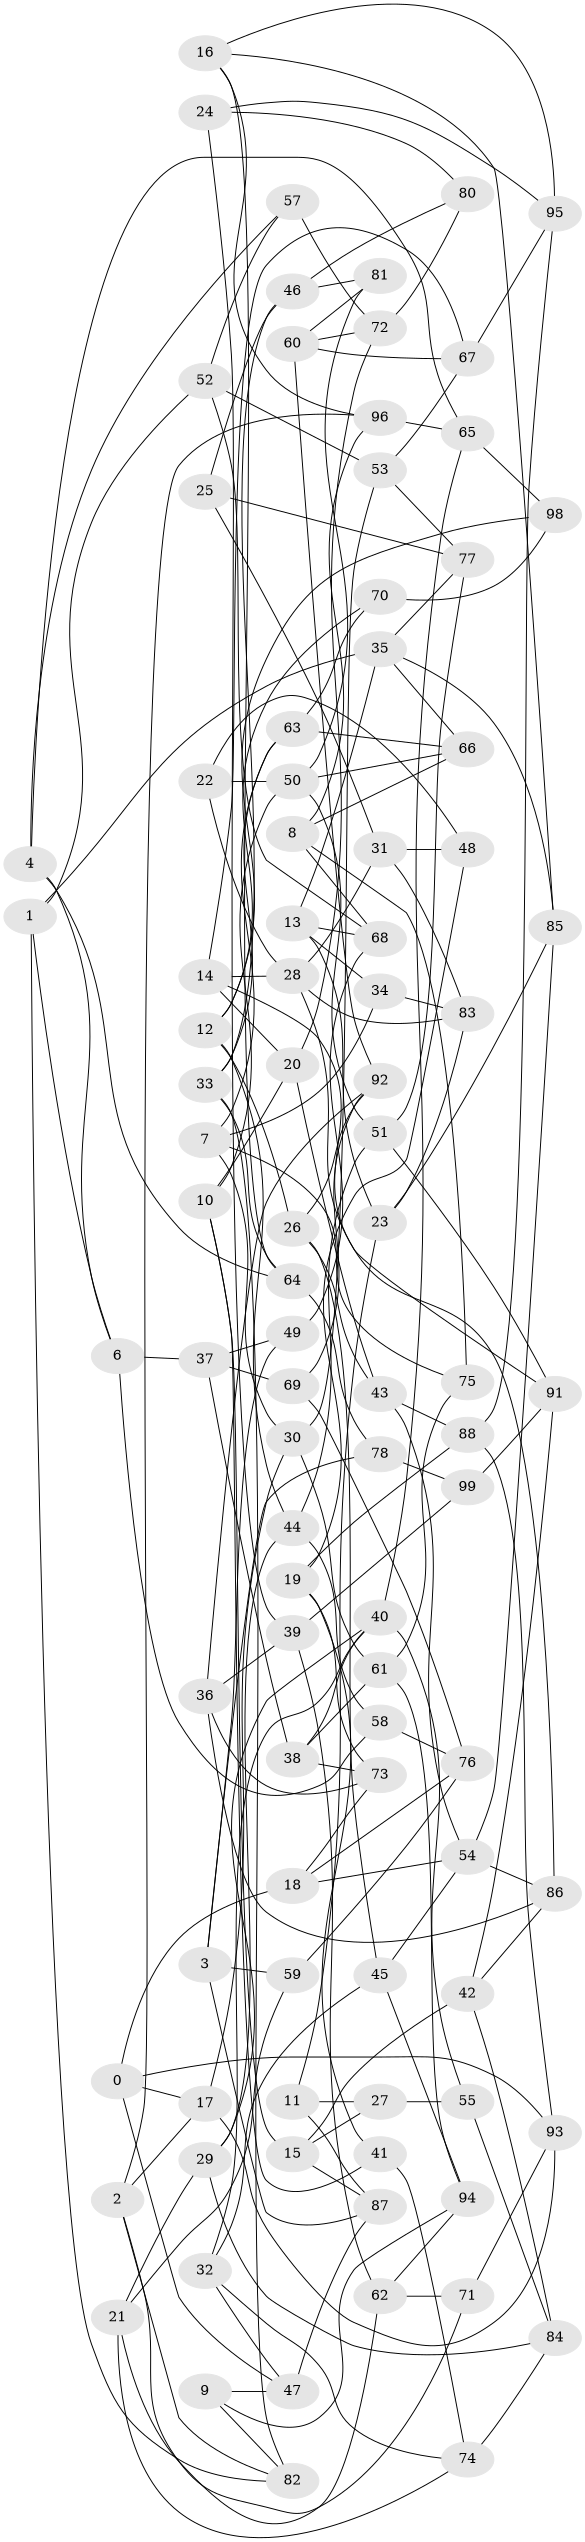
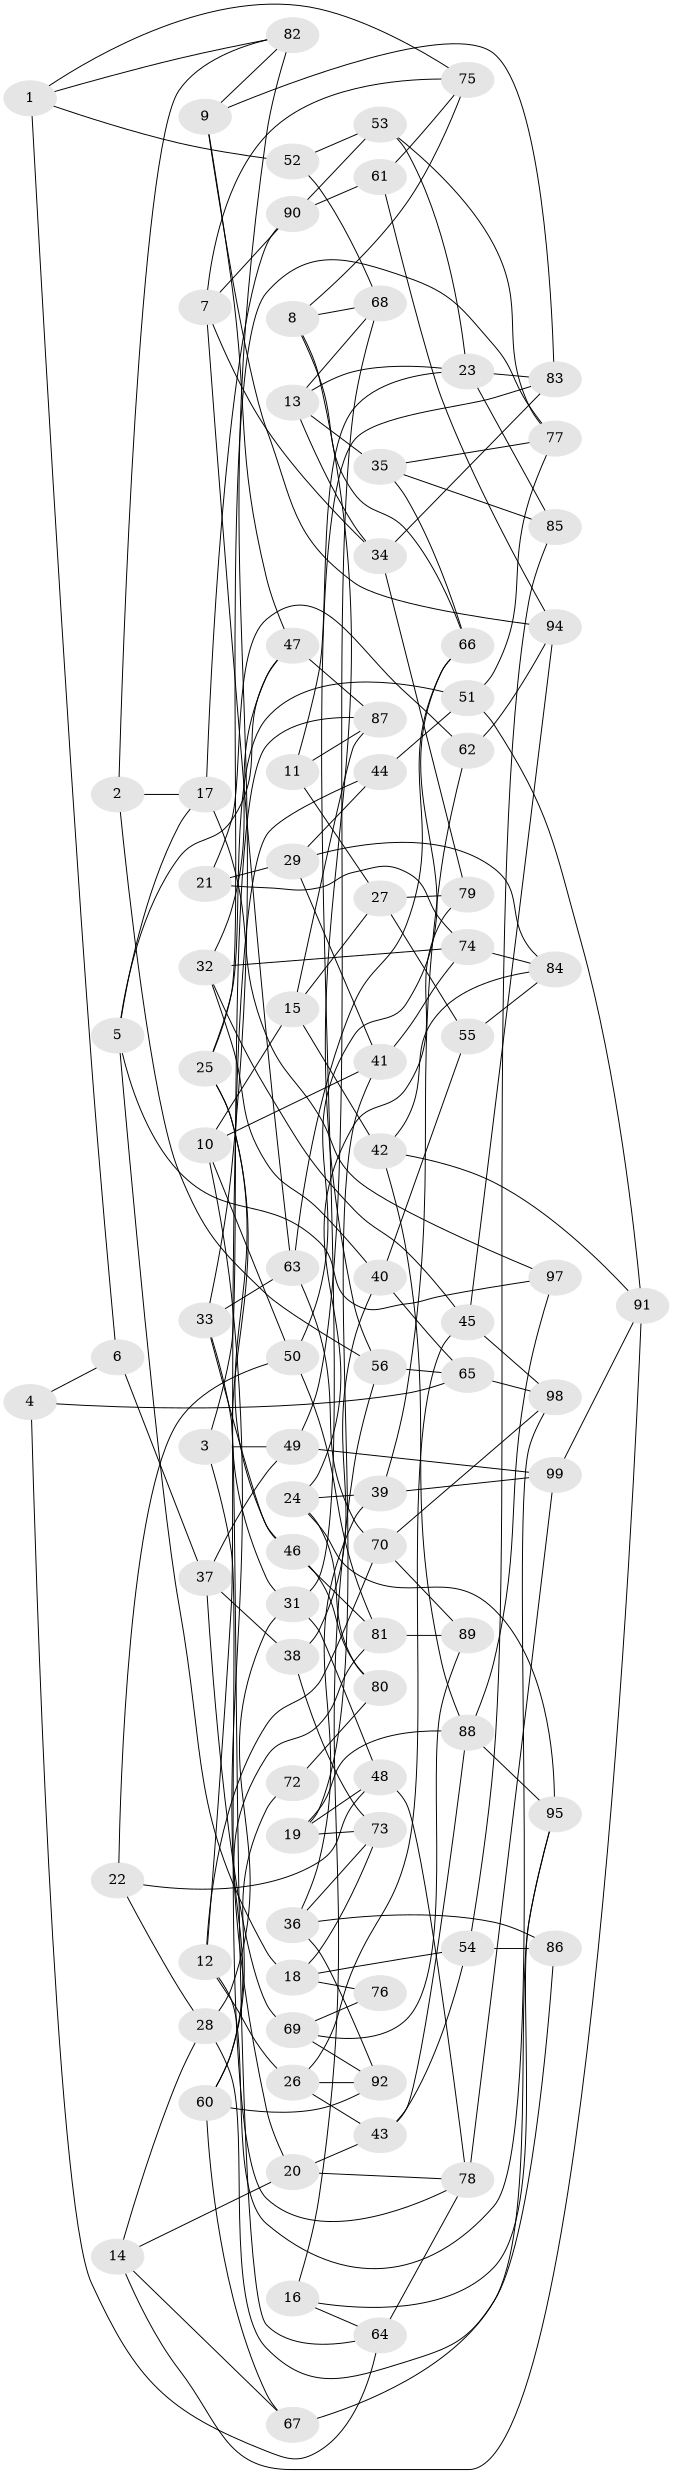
(293, 202) -> none
(516, 391) -> none
(428, 416) -> (443, 242)
(380, 418) -> (380, 1367)
(335, 679) -> (380, 2176)
(178, 748) -> (247, 6)
none -> (468, 895)
(337, 949) -> (261, 728)
(375, 1022) -> (506, 70)
(293, 1439) -> (293, 214)
none -> (429, 1461)
none -> (468, 1635)
(333, 1718) -> none
(380, 1723) -> none
(233, 1807) -> (349, 991)
(424, 1916) -> (511, 1360)
(511, 1944) -> (420, 1401)
(293, 1975) -> none
none -> (440, 1983)
(118, 2081) -> (118, 1036)
(555, 2133) -> (555, 1278)
(468, 2296) -> none
